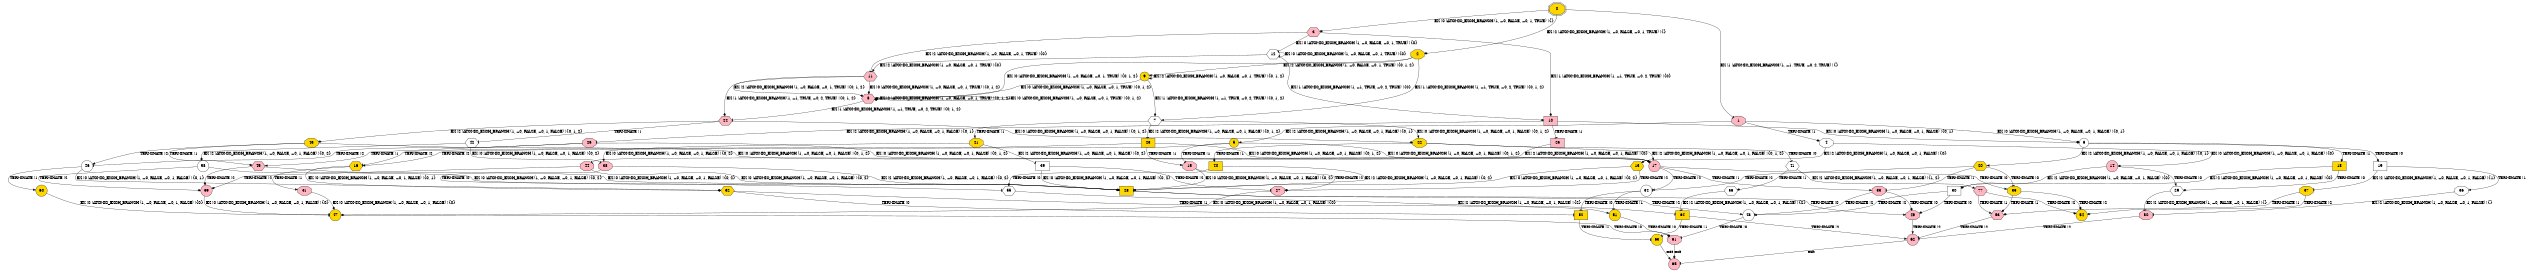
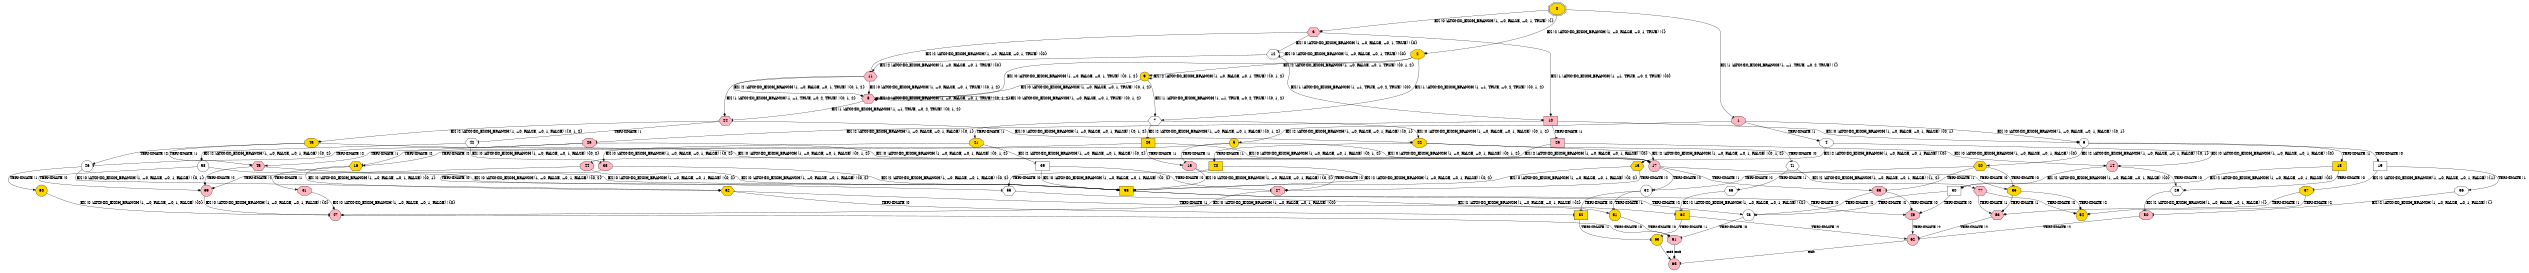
none -> (1835, 148)
(1126, 191) -> (1126, 191)
(335, 215) -> (335, 215)
